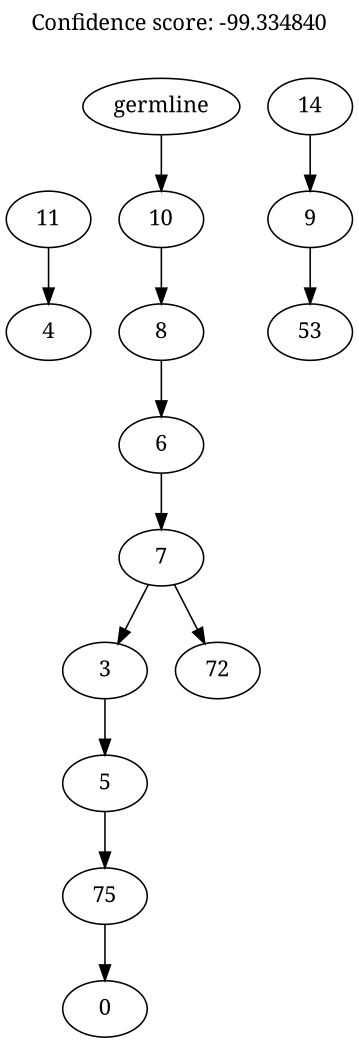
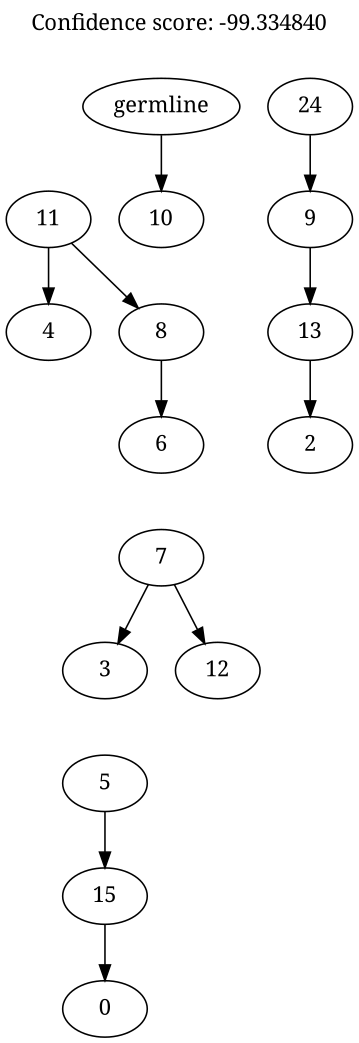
(310, 107) -> (310, 107)
(161, 268) -> (99, 270)
(310, 332) -> (310, 332)
none -> (310, 445)
(161, 494) -> none
(218, 671) -> (218, 671)
(105, 719) -> none
(105, 896) -> (105, 896)
